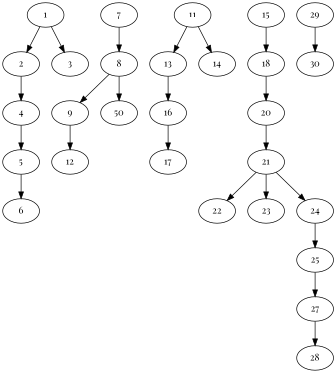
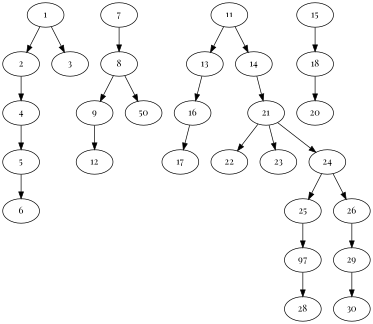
(266, 134) -> (259, 85)
none -> (352, 211)
(315, 309) -> (303, 260)
